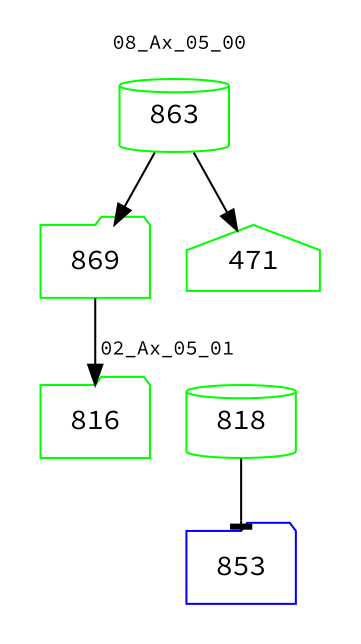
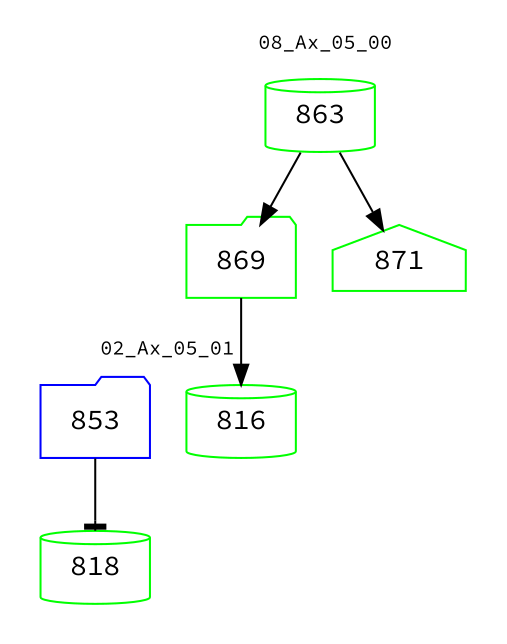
(253, 261) -> (399, 261)
(95, 421) -> (241, 421)
(241, 490) -> (95, 490)
